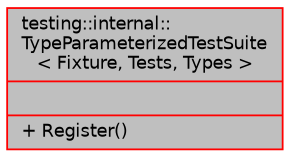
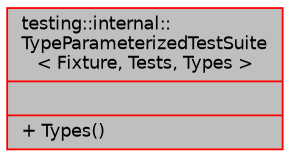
(75, 131) -> (64, 131)
